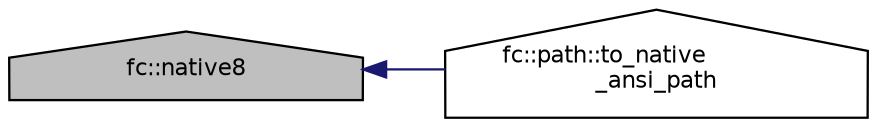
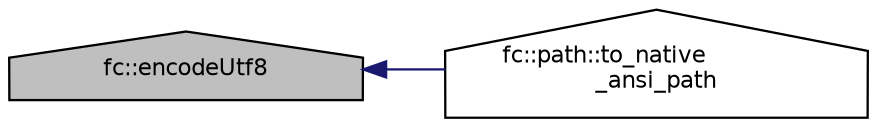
(186, 69) -> (186, 69)
